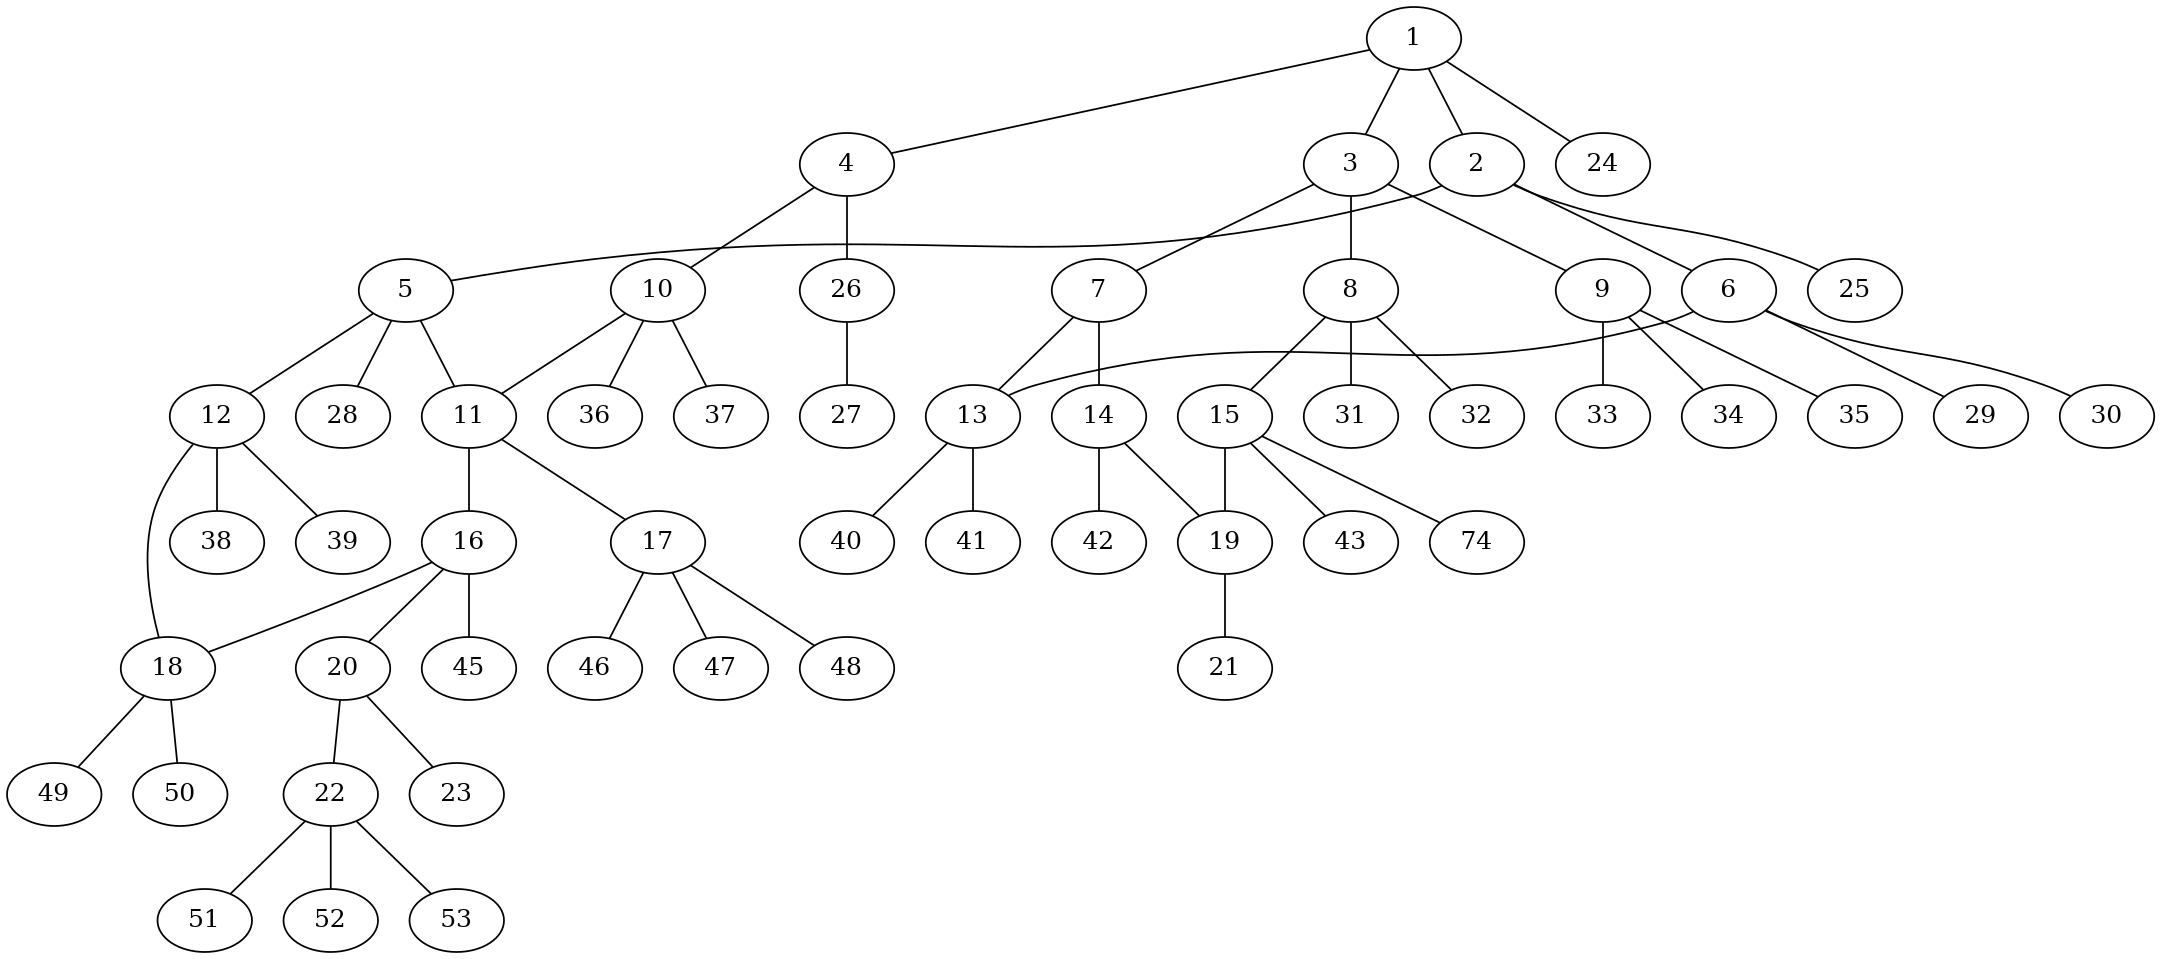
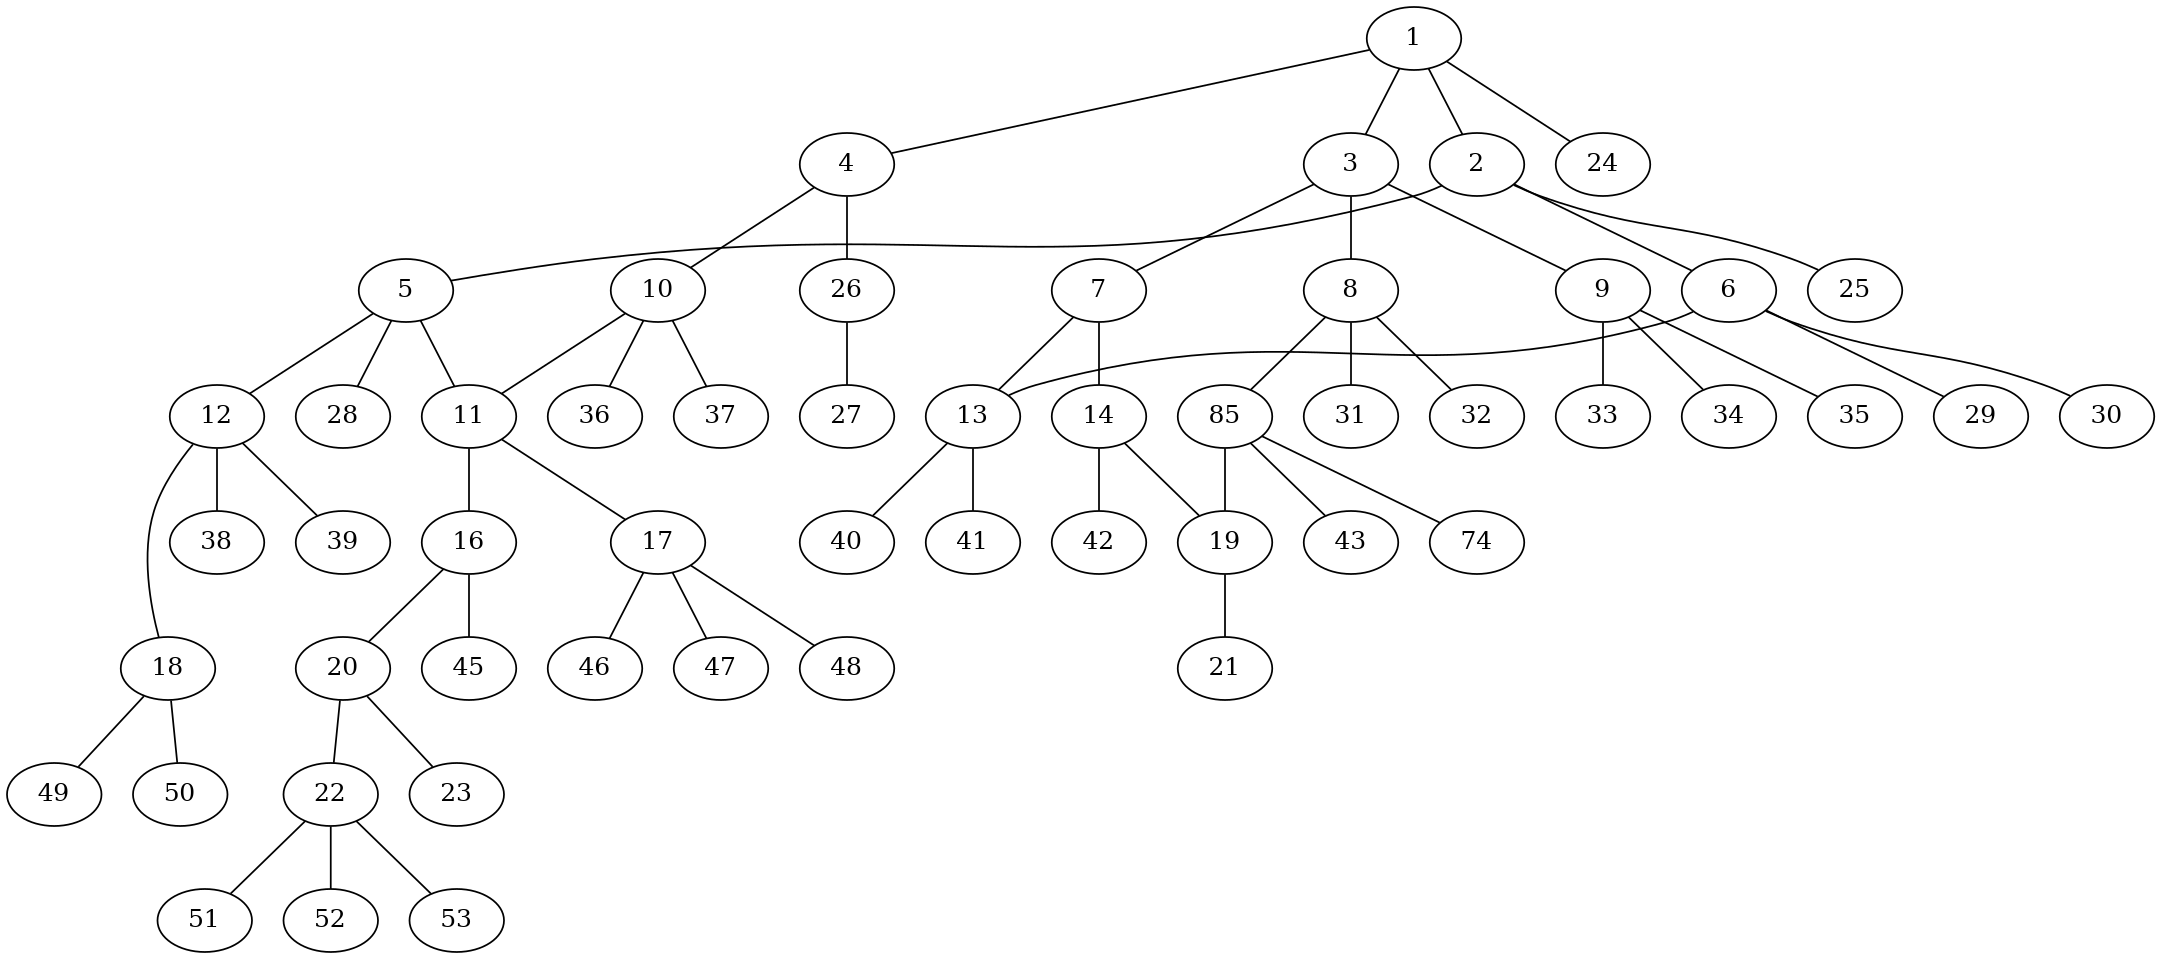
(1225, 416) -> (1225, 416)
(321, 609) -> none
